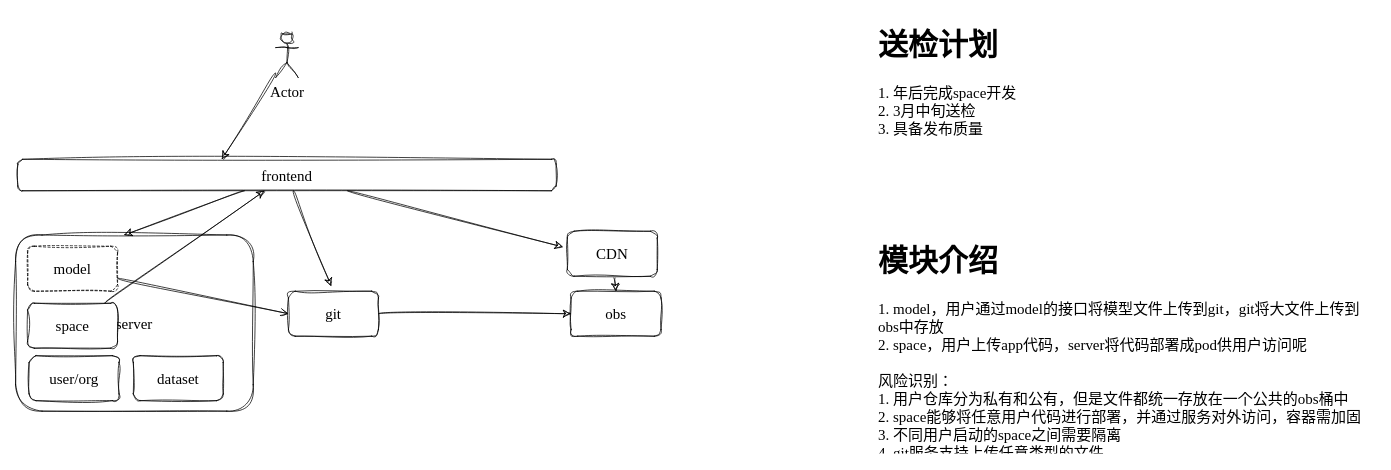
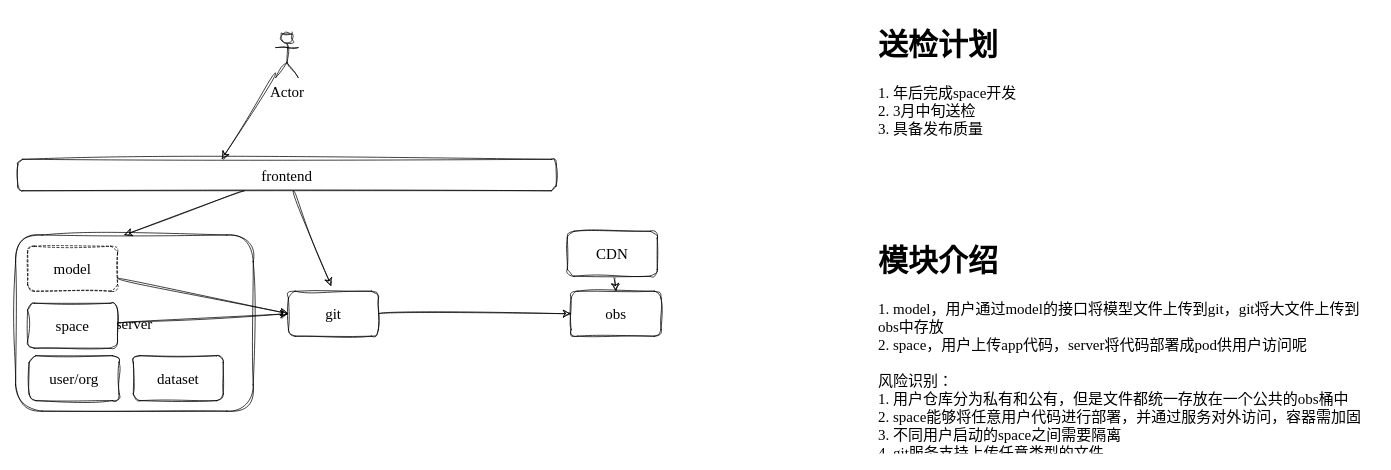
(454, 219) -> none
(185, 247) -> (202, 319)
(281, 312) -> (280, 312)
